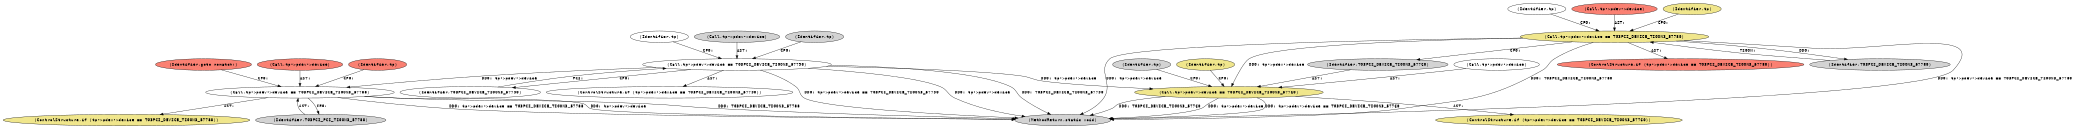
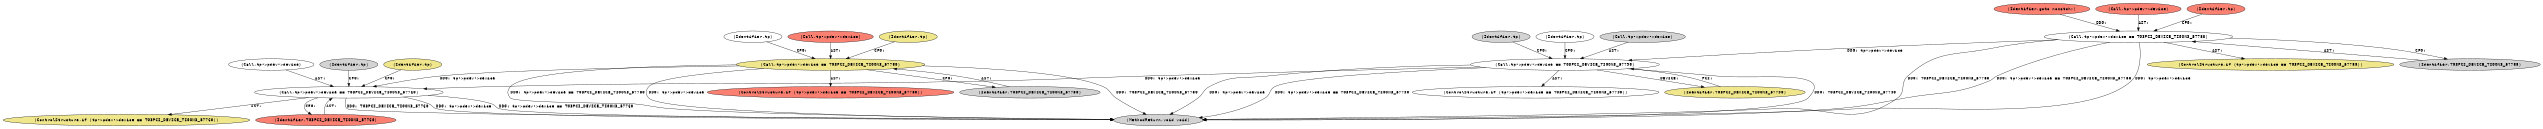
(1496, 51) -> (307, 103)
(1749, 51) -> (988, 78)
(1806, 51) -> (949, 78)
(1378, 65) -> (326, 120)
(503, 75) -> (1845, 48)
(265, 78) -> (2103, 23)
(626, 78) -> (1671, 78)
(470, 92) -> (1735, 92)
(1229, 92) -> (349, 92)
(321, 120) -> (2470, 65)
(1063, 120) -> (1158, 120)
